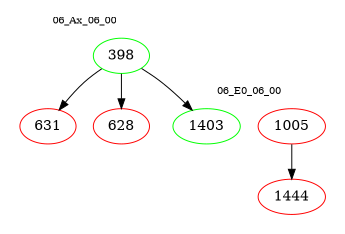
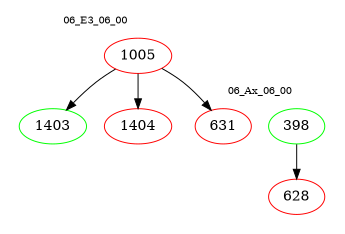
(82, 84) -> (193, 91)
(172, 91) -> (93, 84)
(249, 92) -> (95, 21)
(292, 197) -> (138, 126)
